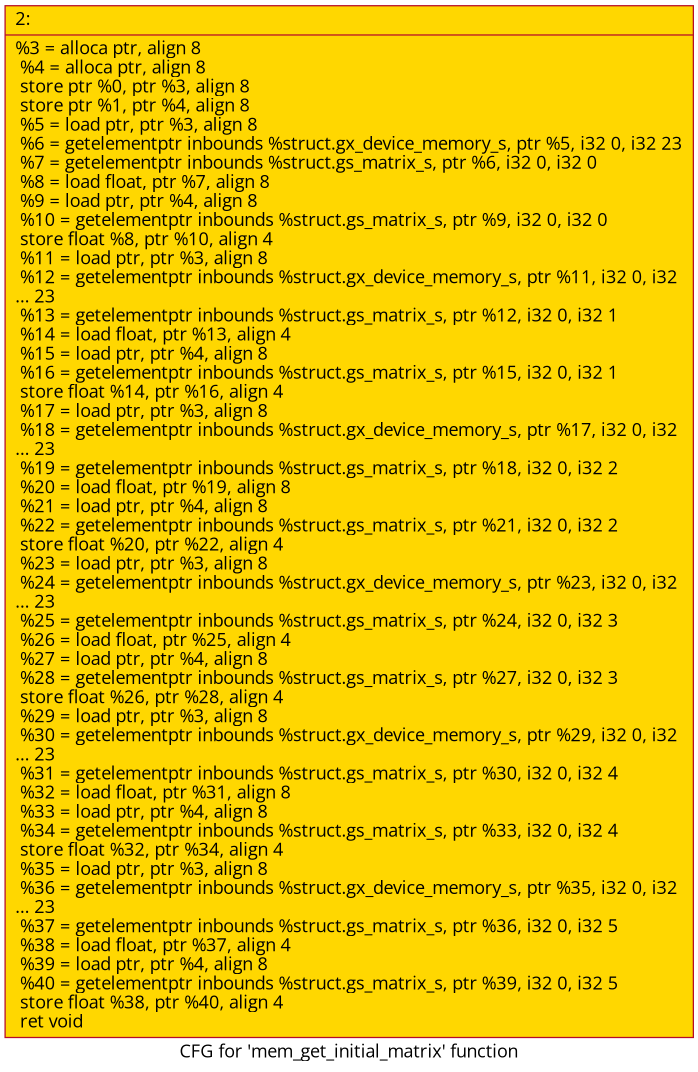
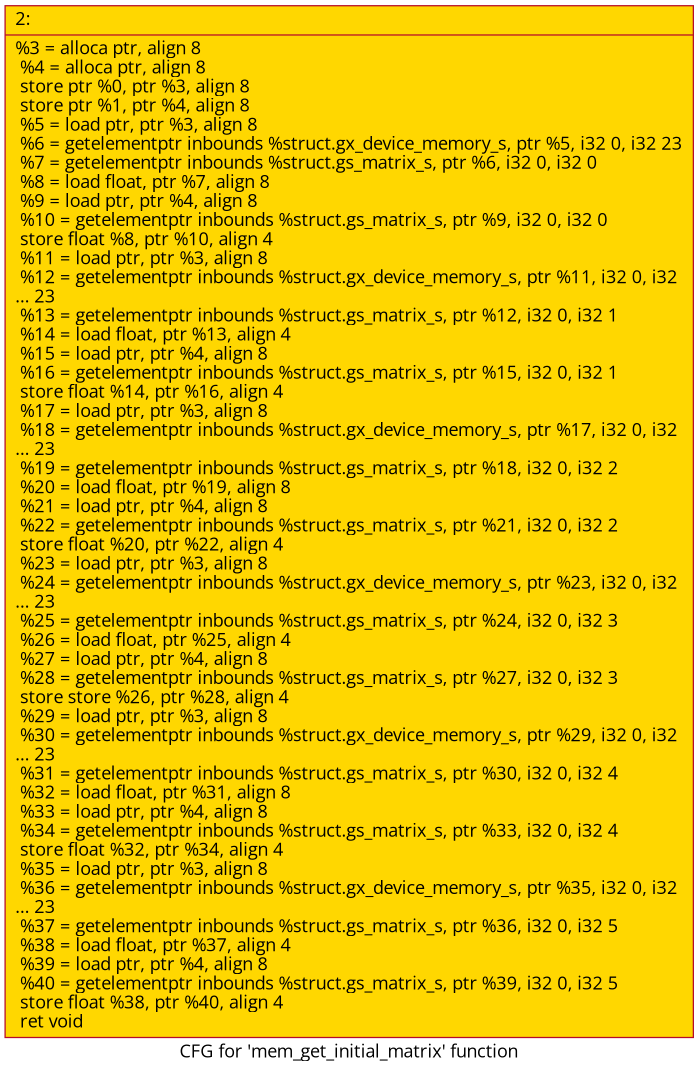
(149, 698) -> (153, 698)
